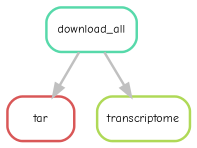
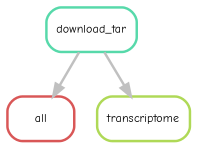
(92, 30) -> (92, 30)
(41, 119) -> (41, 119)
